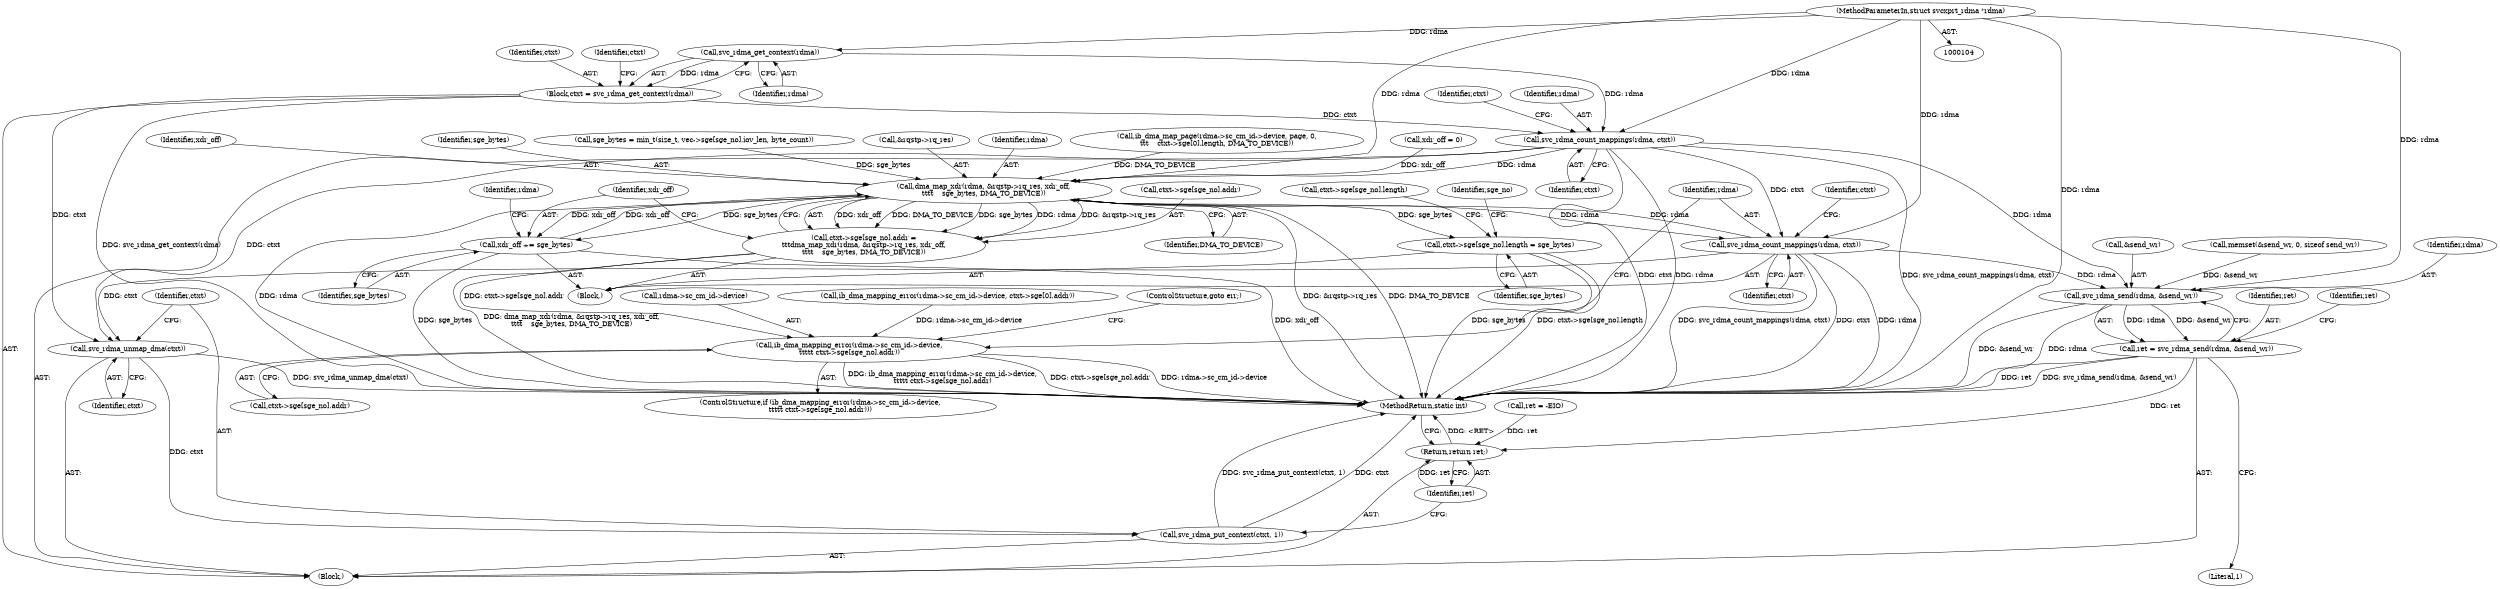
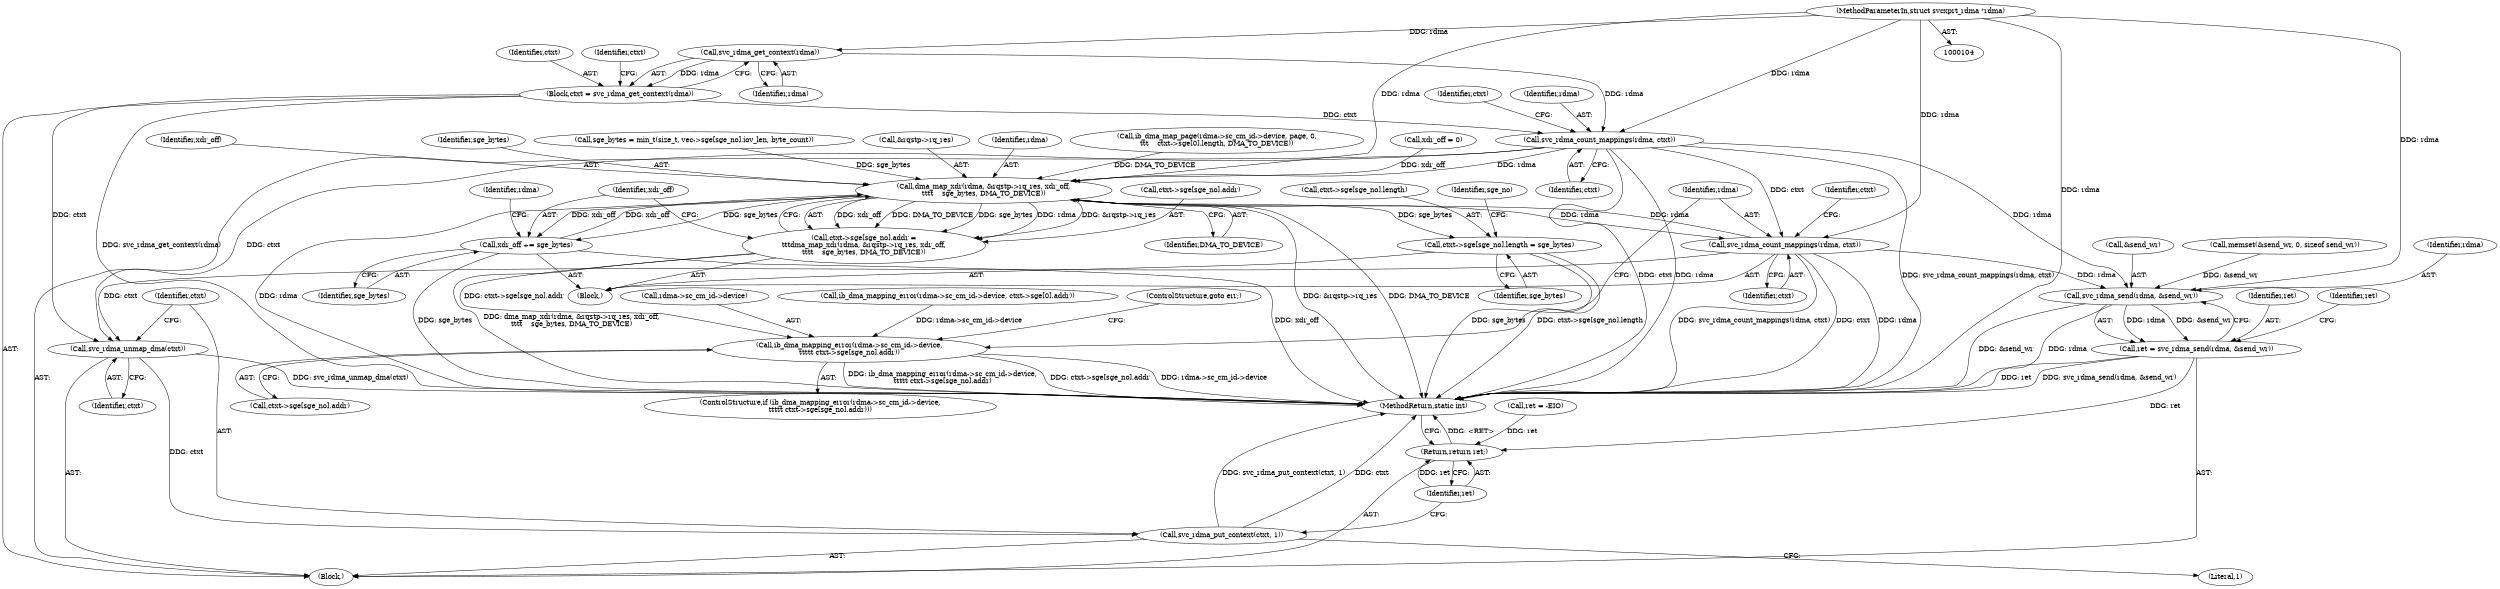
(1475, 215) -> (1475, 215)
(2239, 456) -> (1791, 559)
